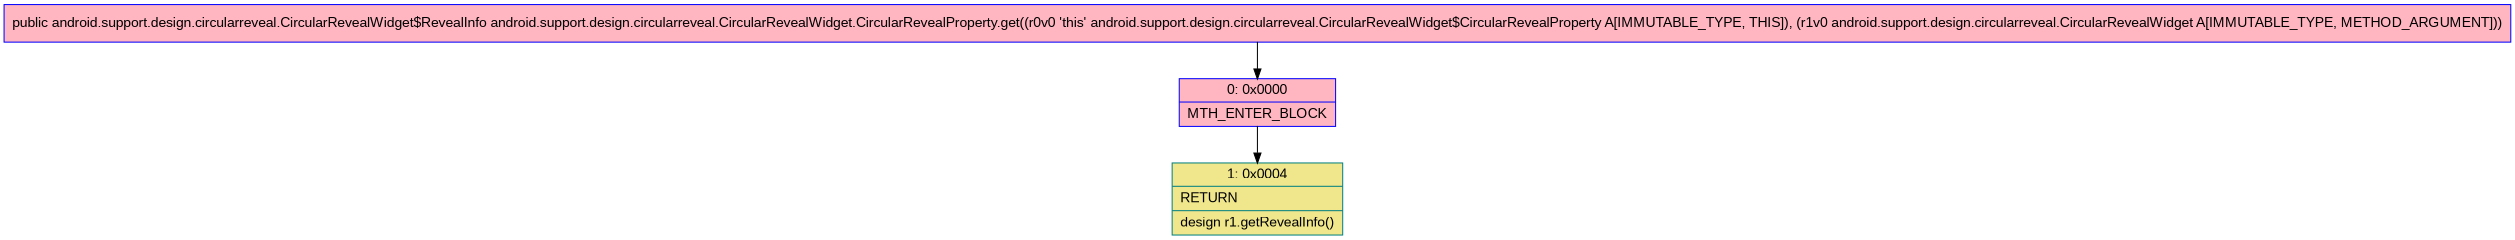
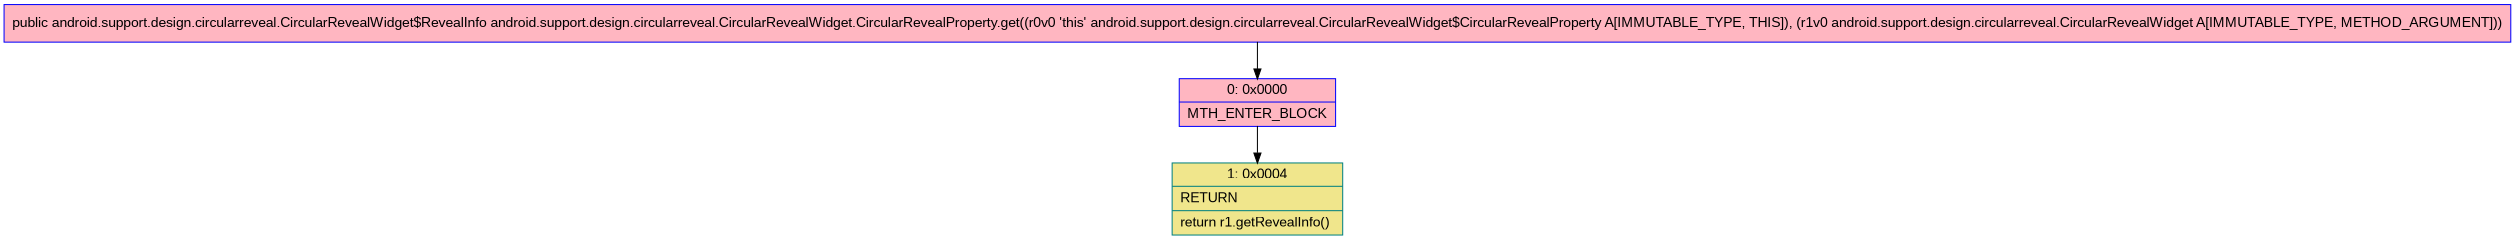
(1257, 222) -> (1255, 222)
